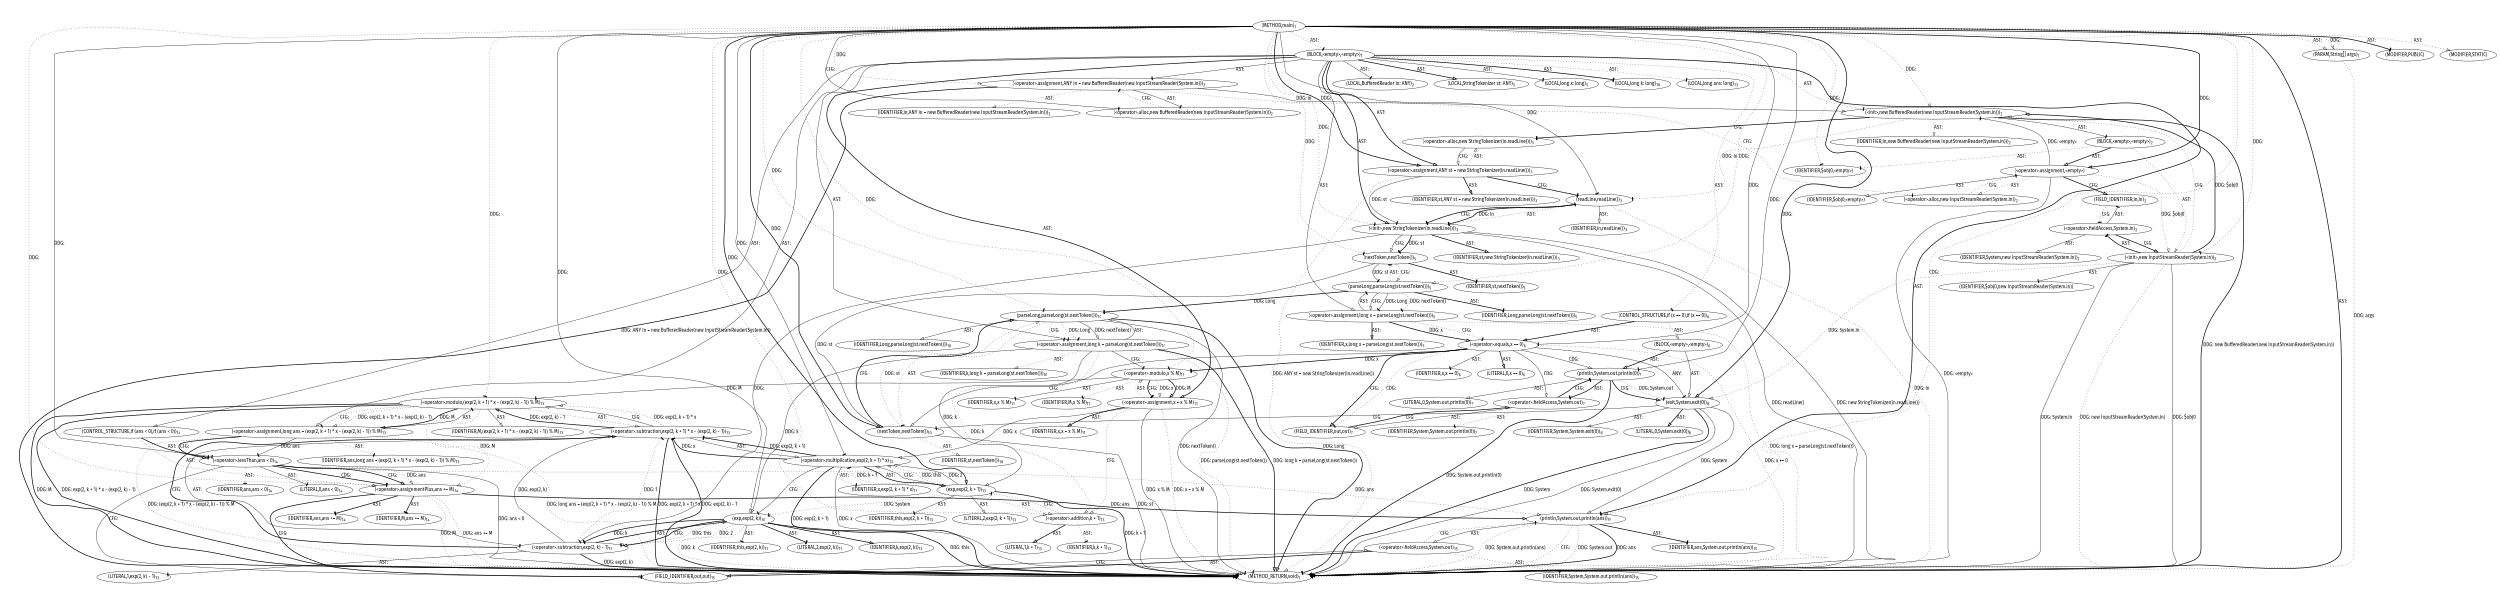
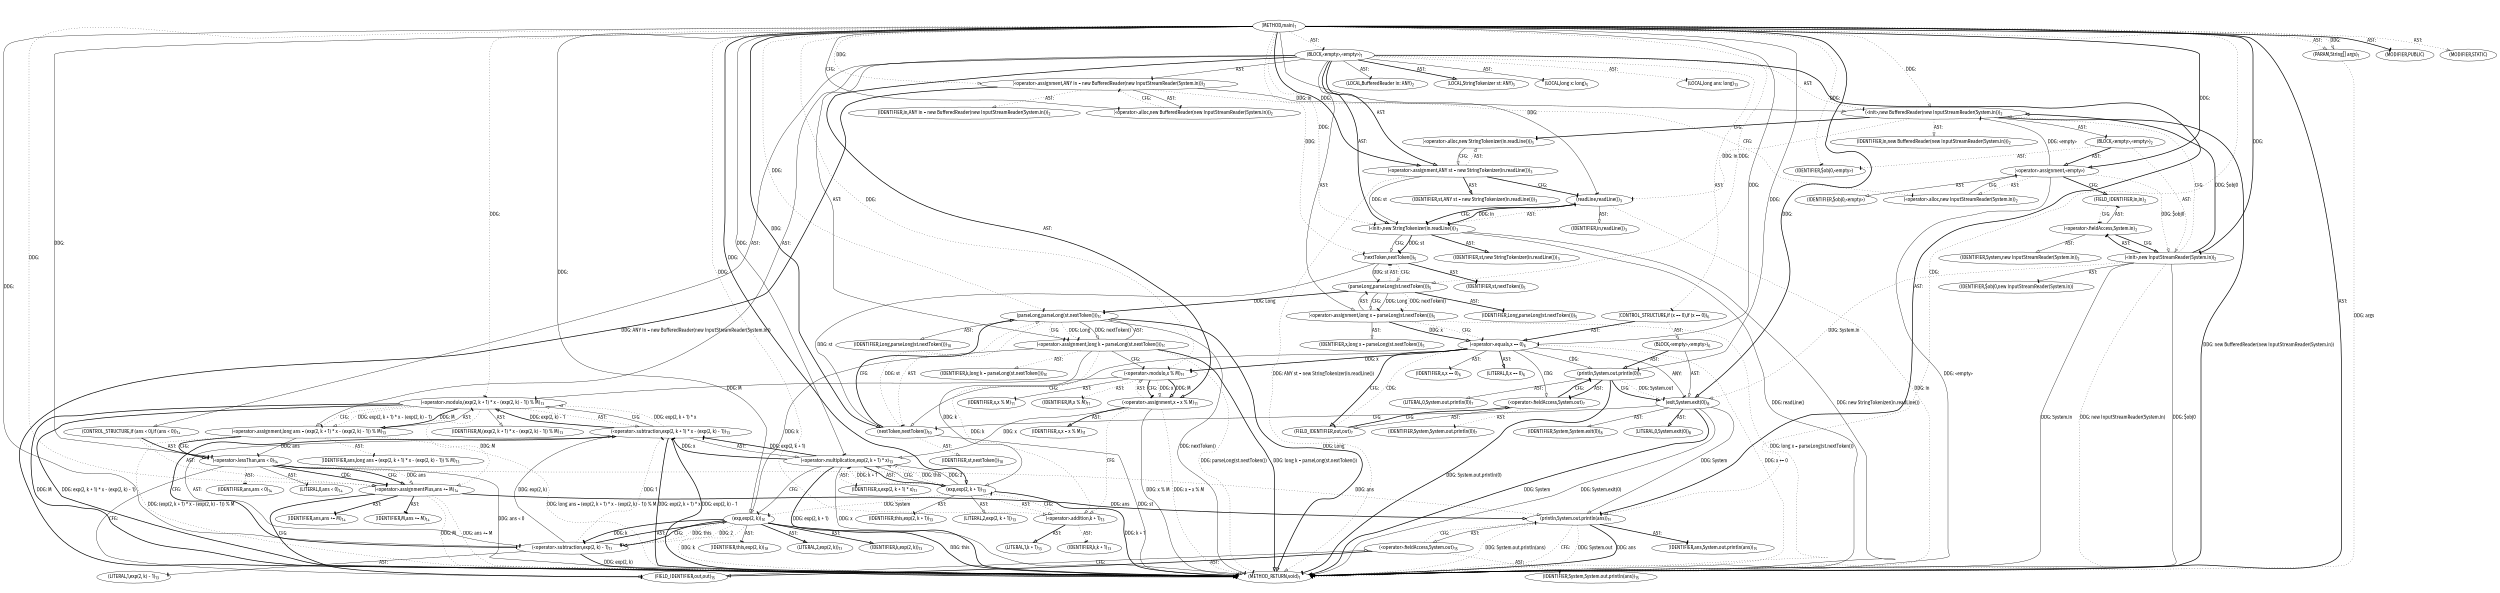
(1894, 28) -> (1894, 28)
(1638, 84) -> none
(1991, 182) -> (1991, 182)
(916, 295) -> (162, 34)
(1372, 329) -> (1372, 329)
(1183, 374) -> (1183, 374)
(783, 533) -> (783, 533)
(767, 548) -> (767, 548)
